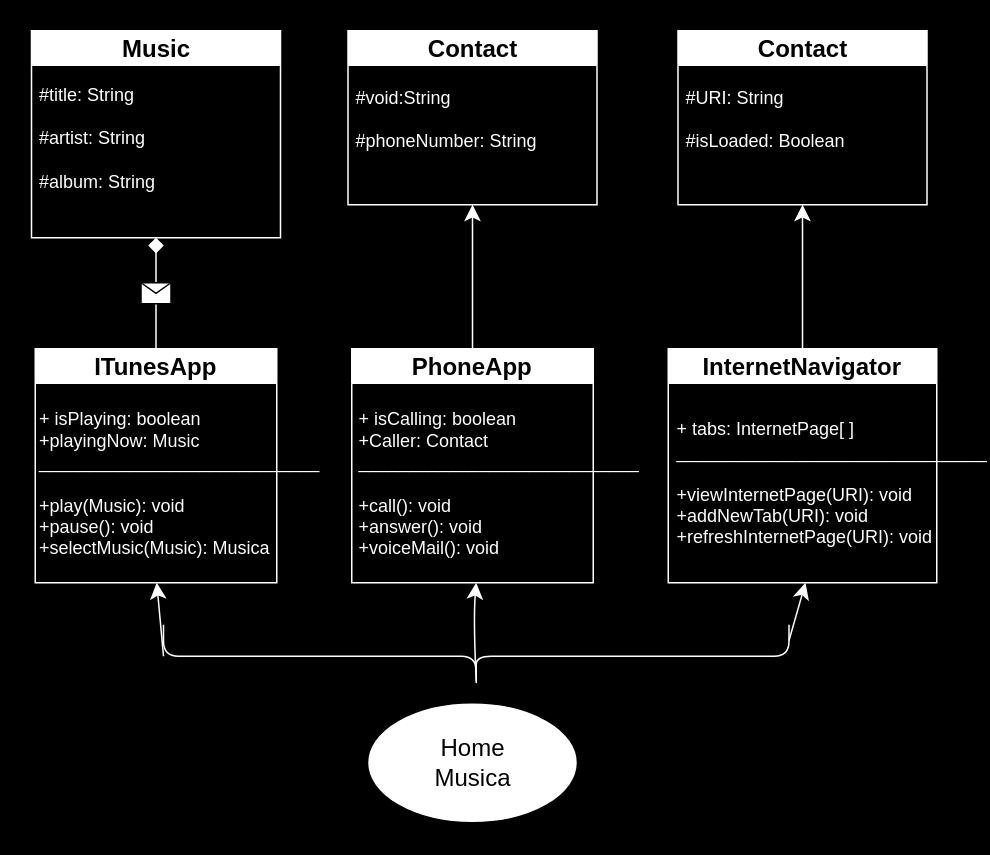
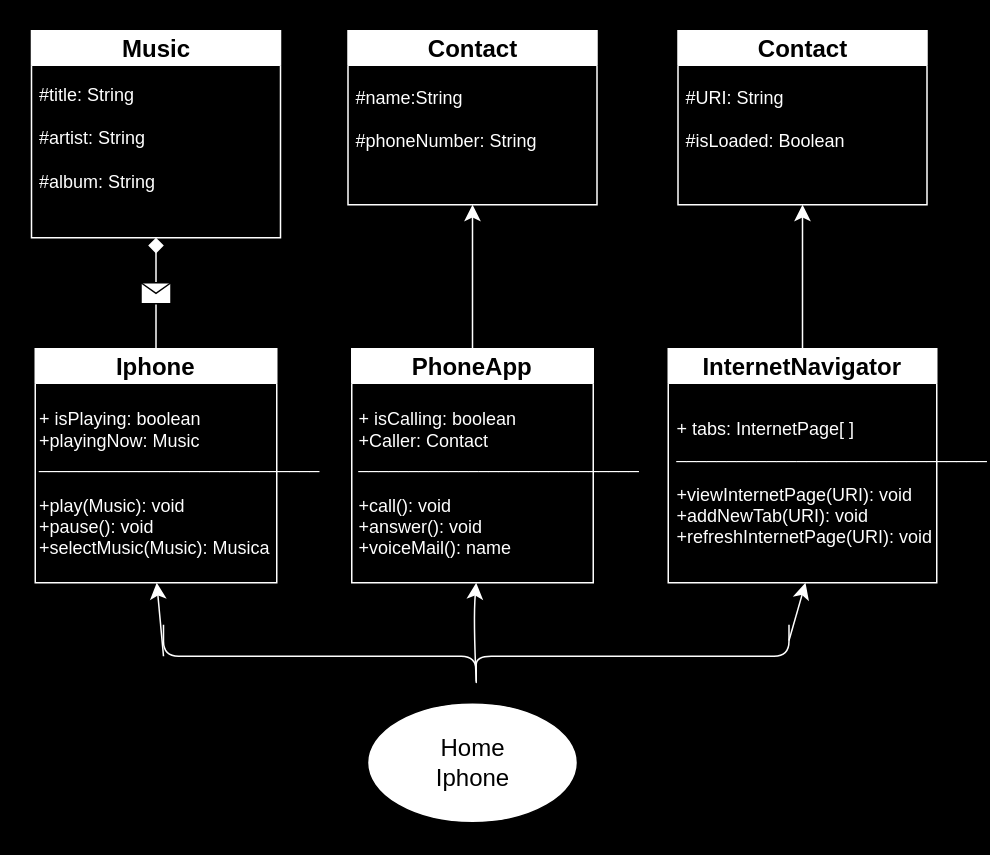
(450, 119) -> (450, 119)
(156, 367) -> (156, 367)
(478, 484) -> (478, 484)
(473, 763) -> (473, 763)
